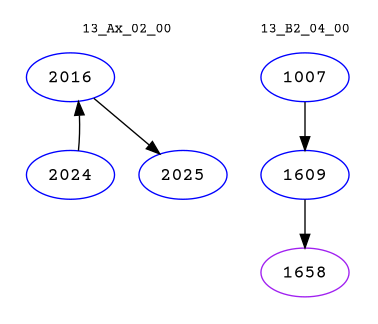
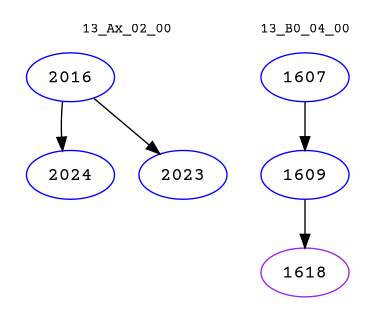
(306, 29) -> (306, 29)
(305, 77) -> (305, 77)
(80, 133) -> (61, 119)
(183, 175) -> (183, 175)
(305, 272) -> (305, 272)
